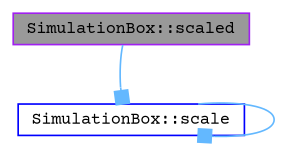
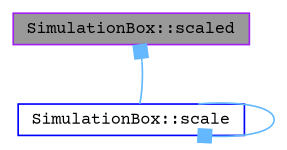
(120, 66) -> (142, 83)
